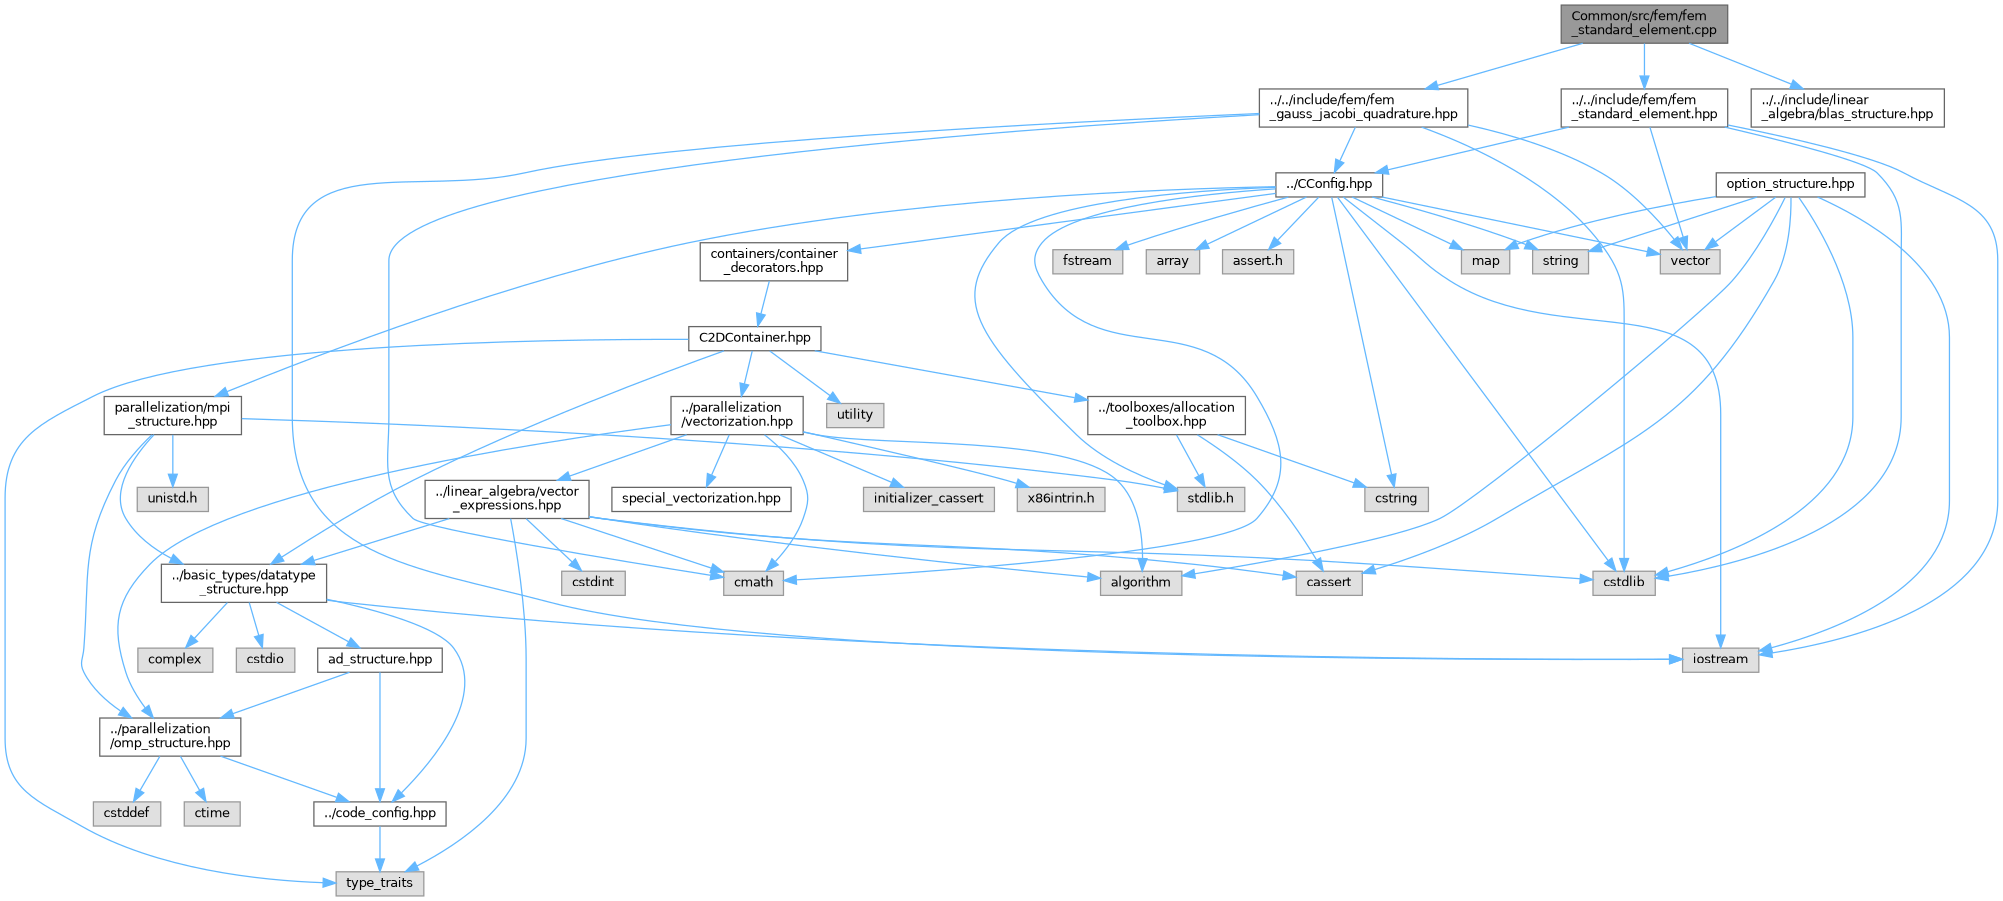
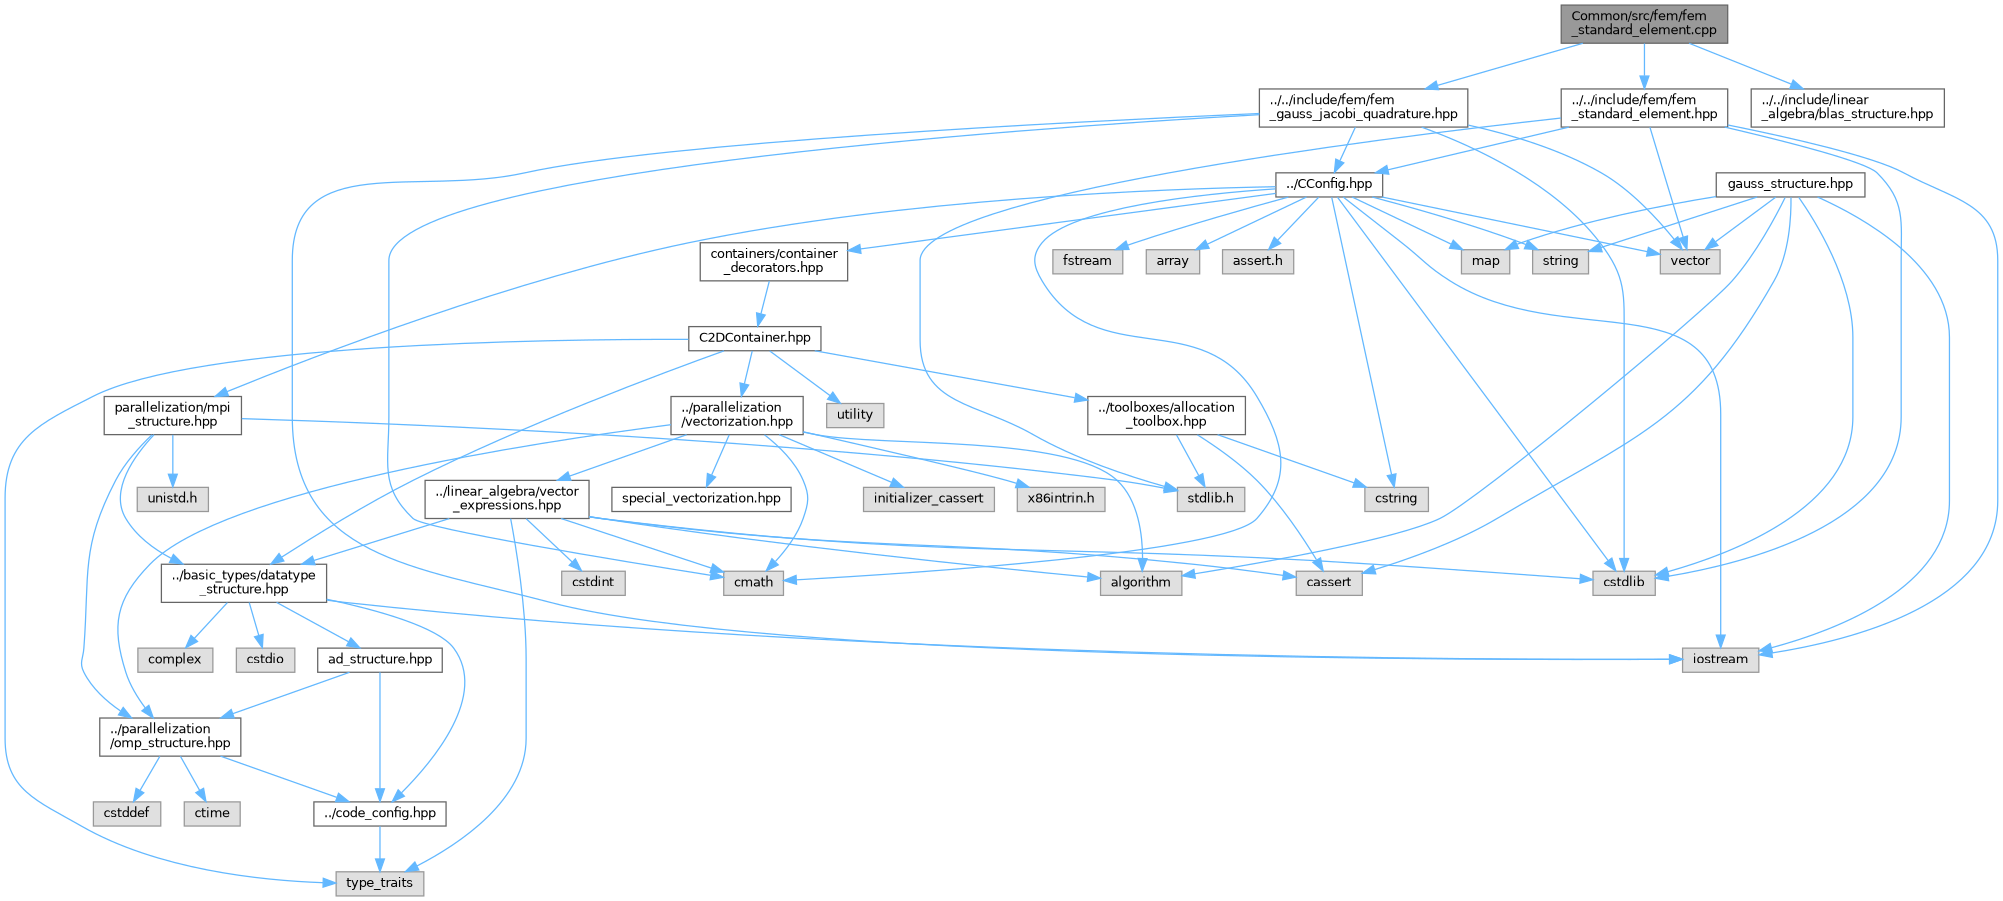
(1791, 185) -> (1791, 185)
(984, 263) -> (1020, 207)
